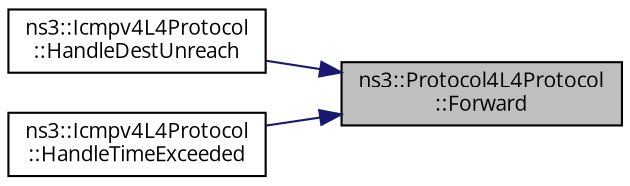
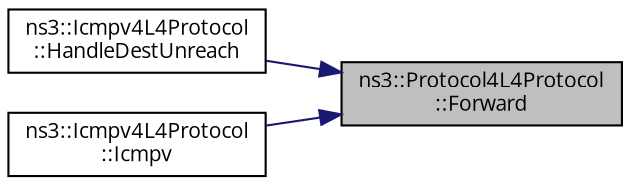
(137, 144) -> (137, 144)
